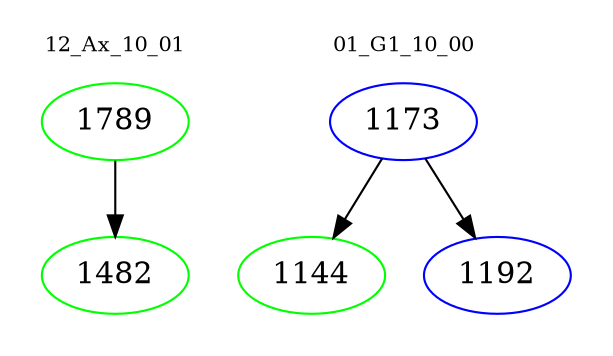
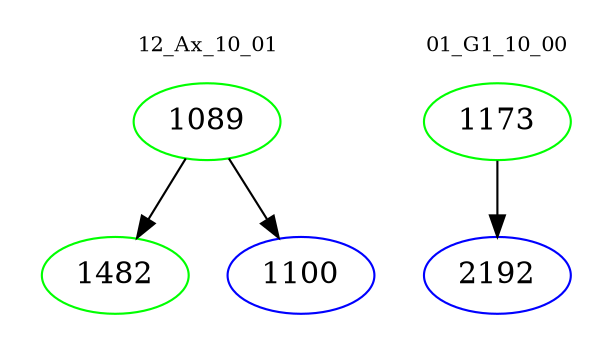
(115, 122) -> (207, 122)
(403, 122) -> (497, 122)
none -> (301, 275)
(312, 275) -> none
(497, 275) -> (497, 275)
